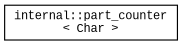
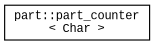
(91, 23) -> (77, 23)
